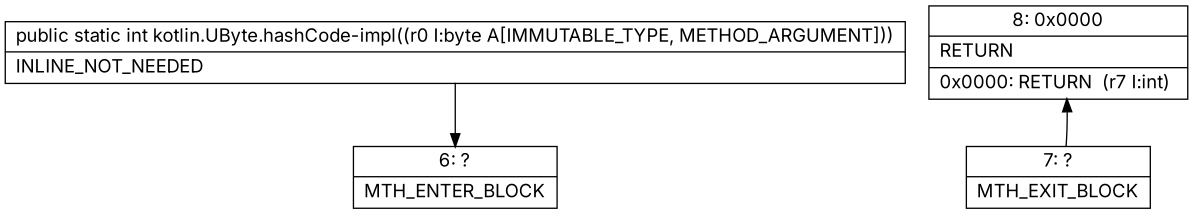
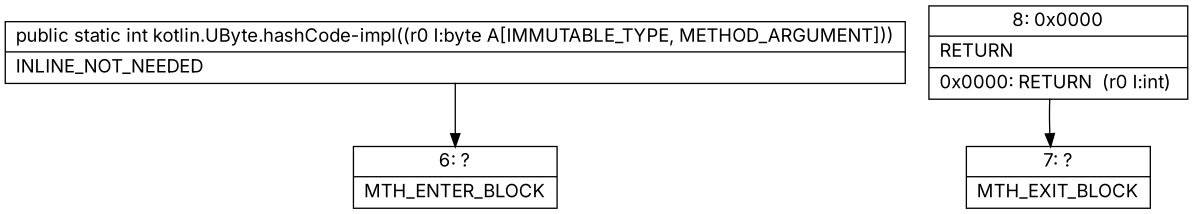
(1058, 83) -> (1058, 83)
(1067, 130) -> (1049, 116)
